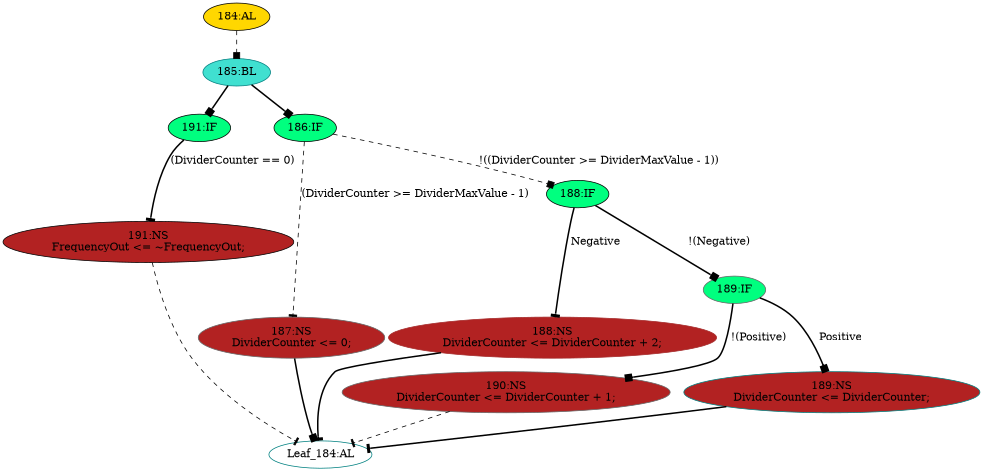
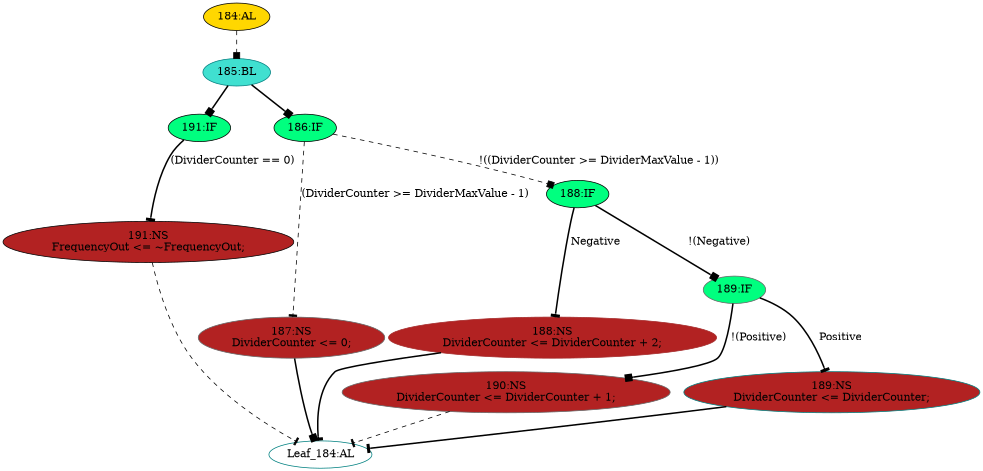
(800, 325) -> (800, 325)
